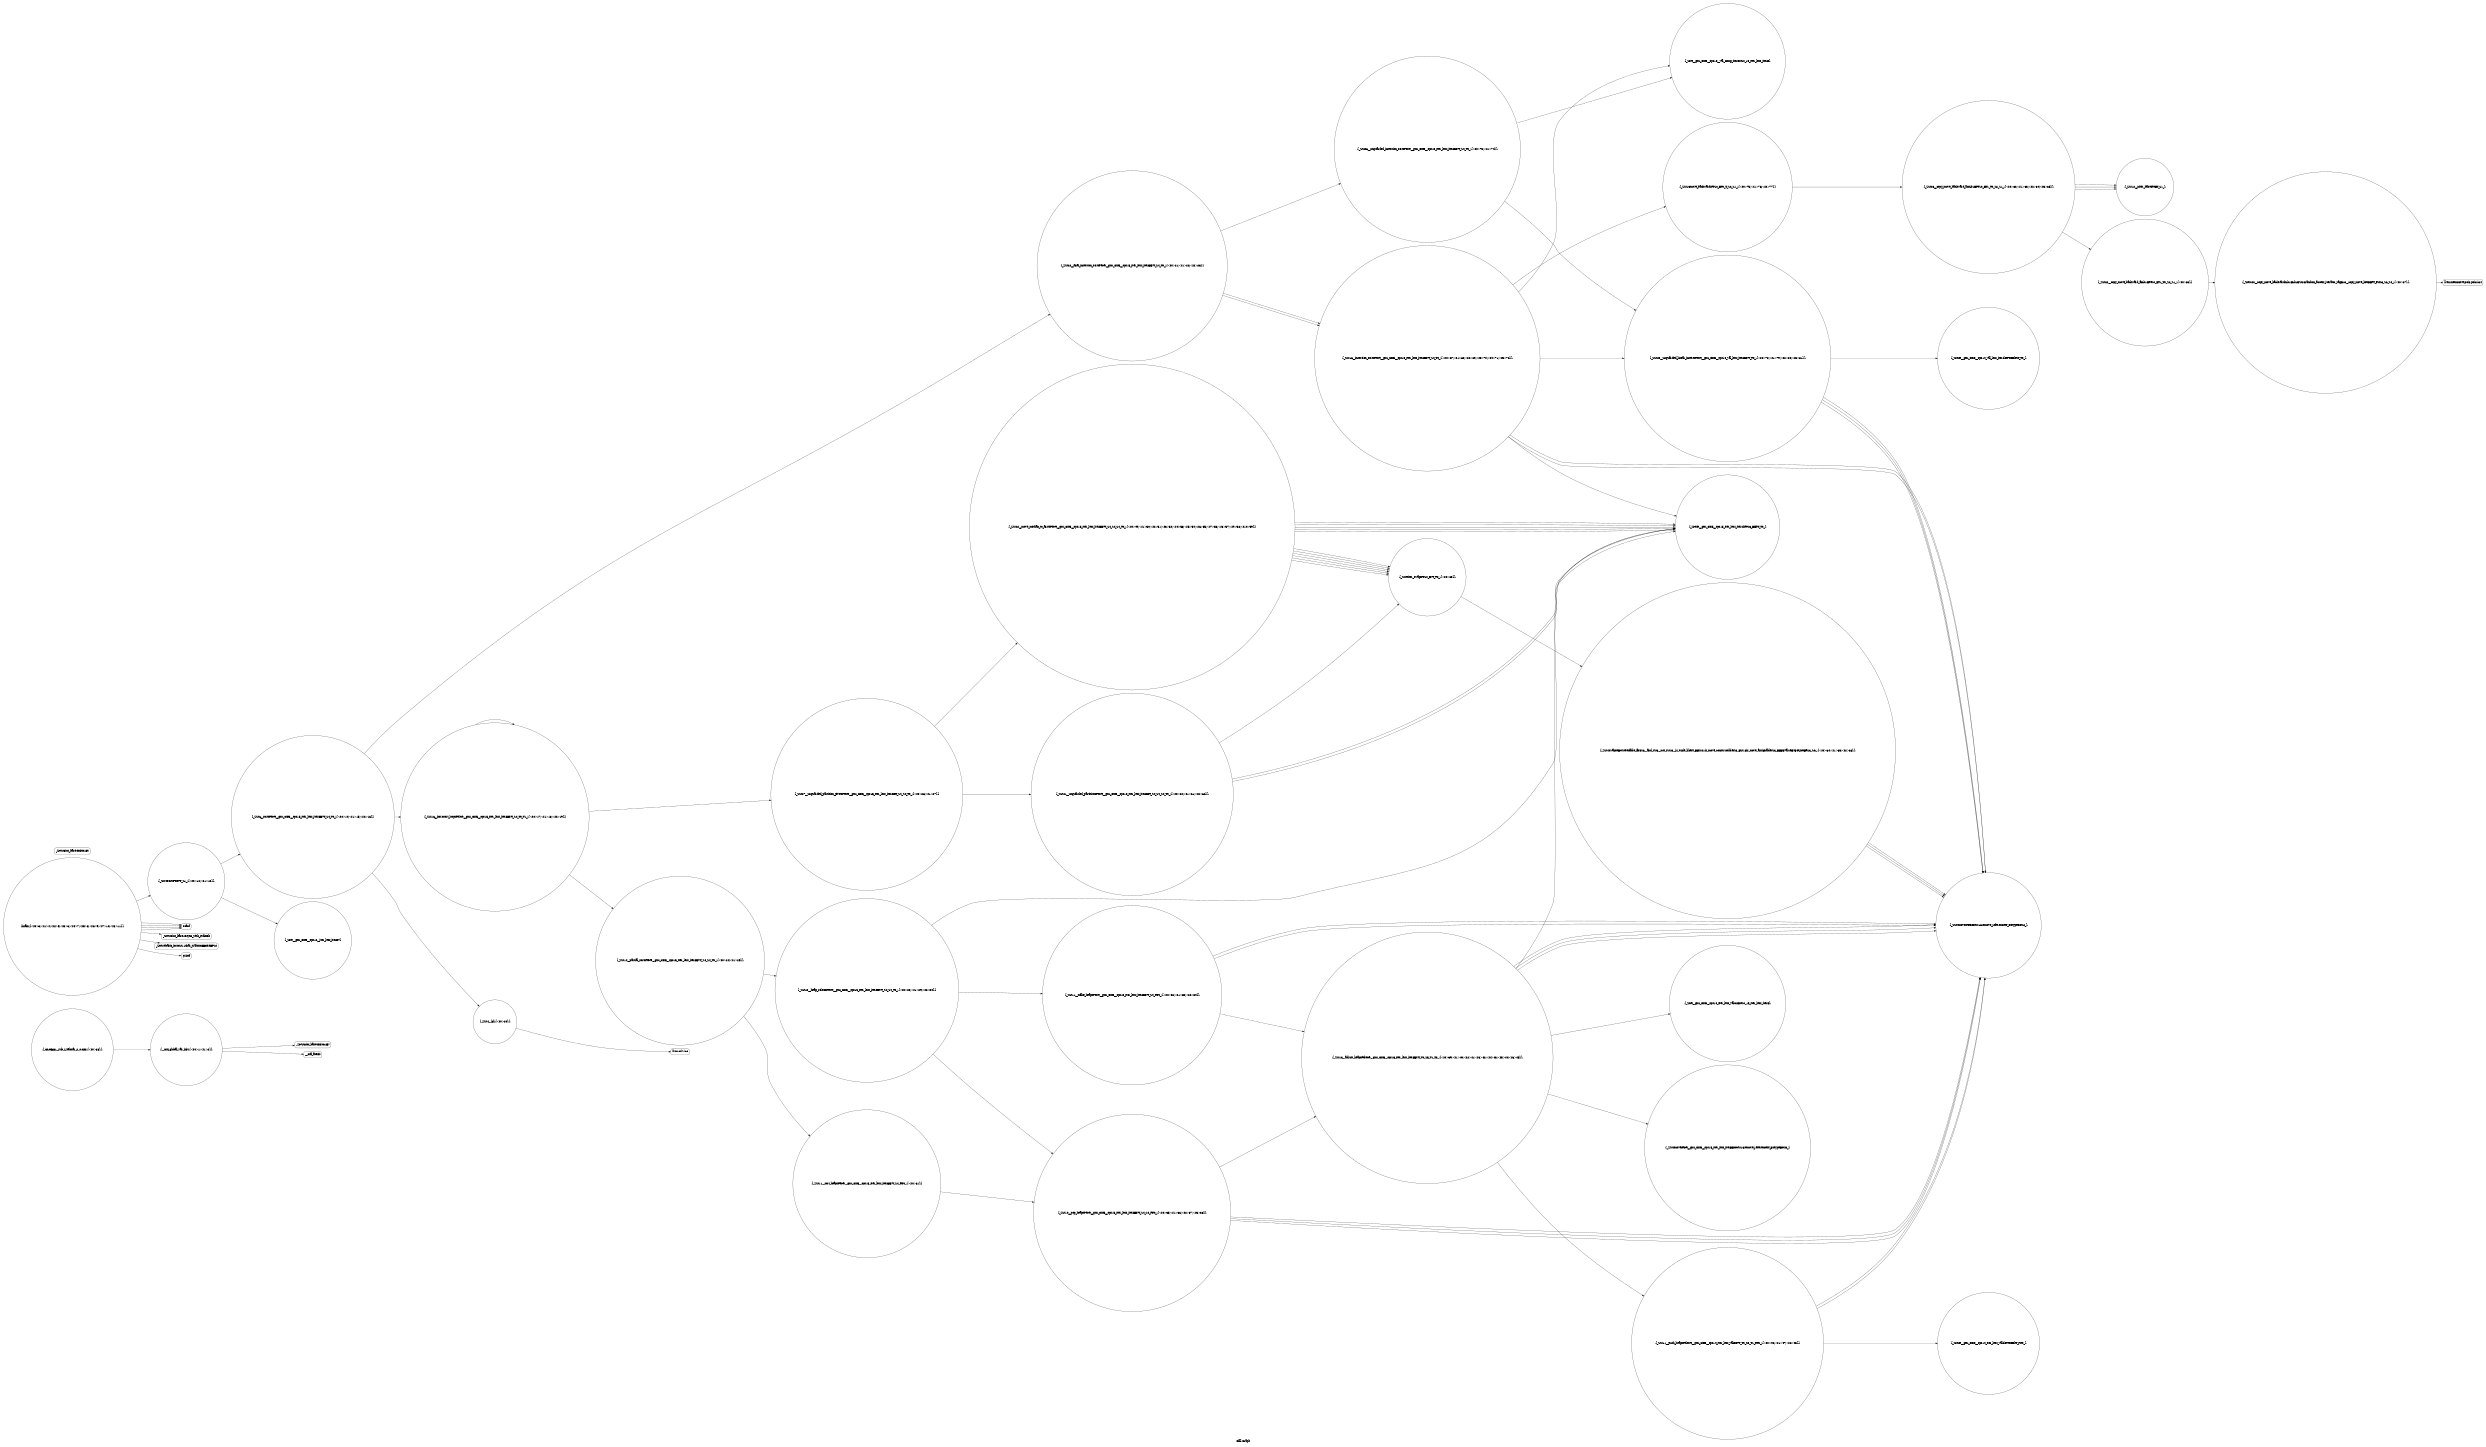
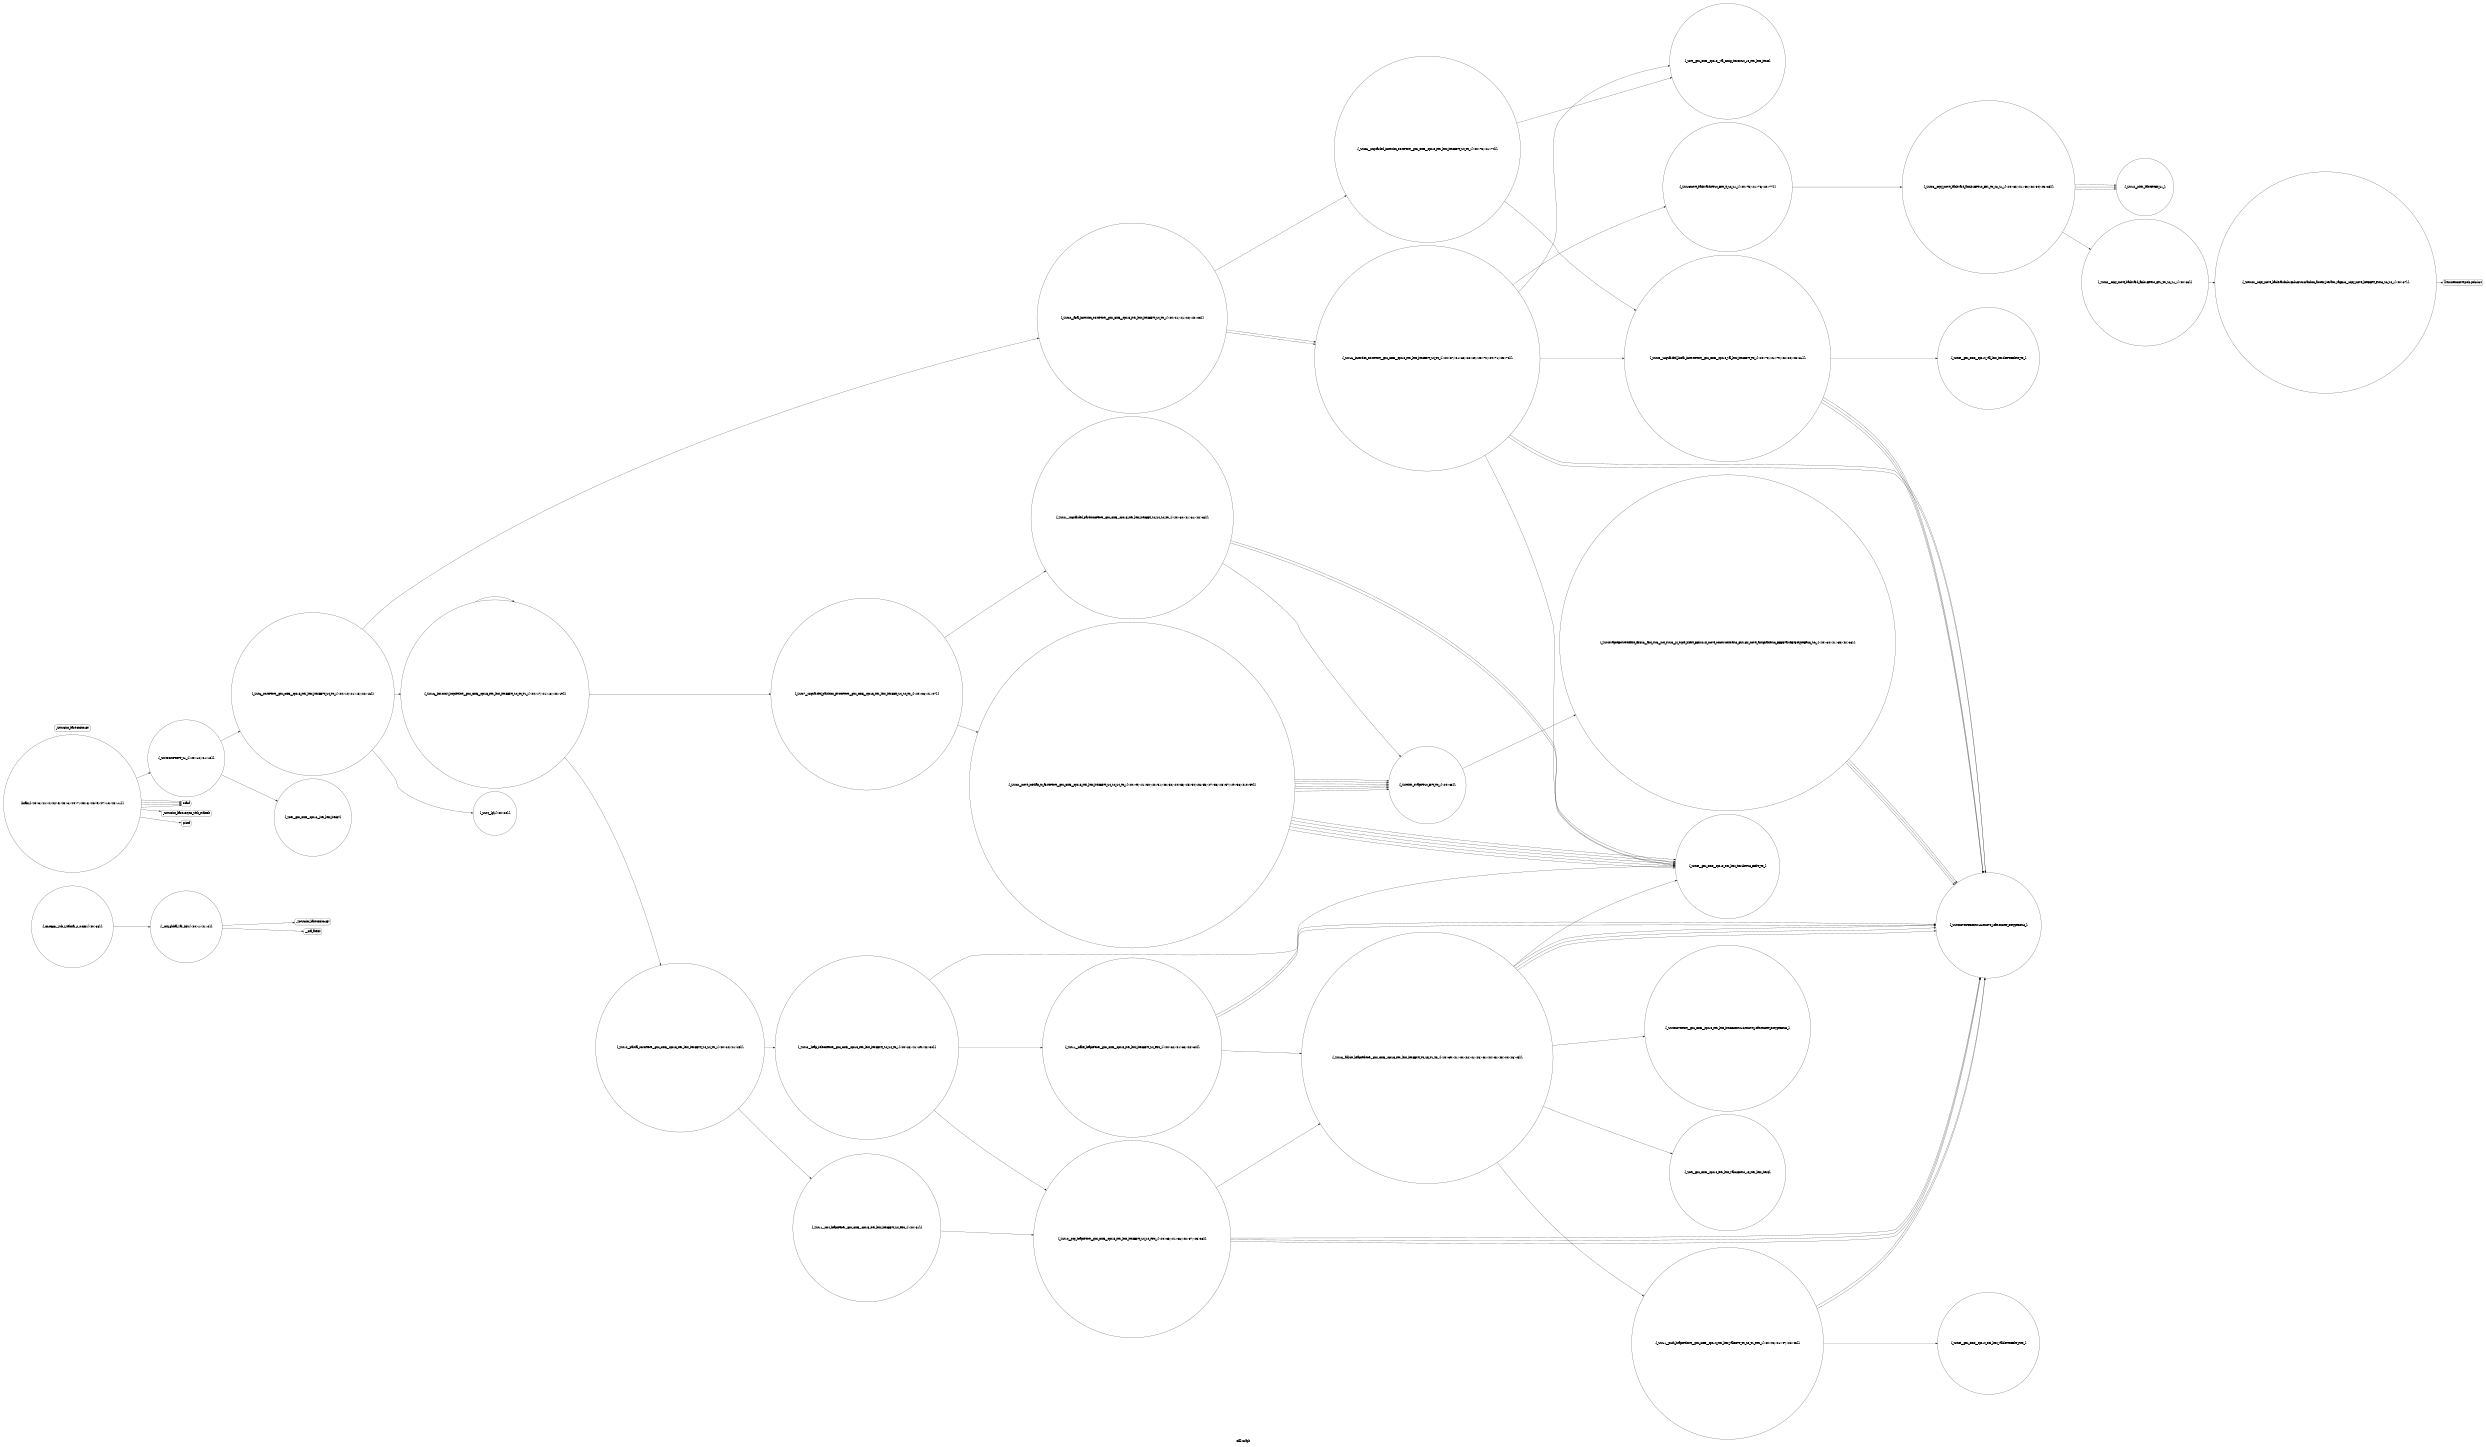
(186, 946) -> none
(680, 1052) -> none
